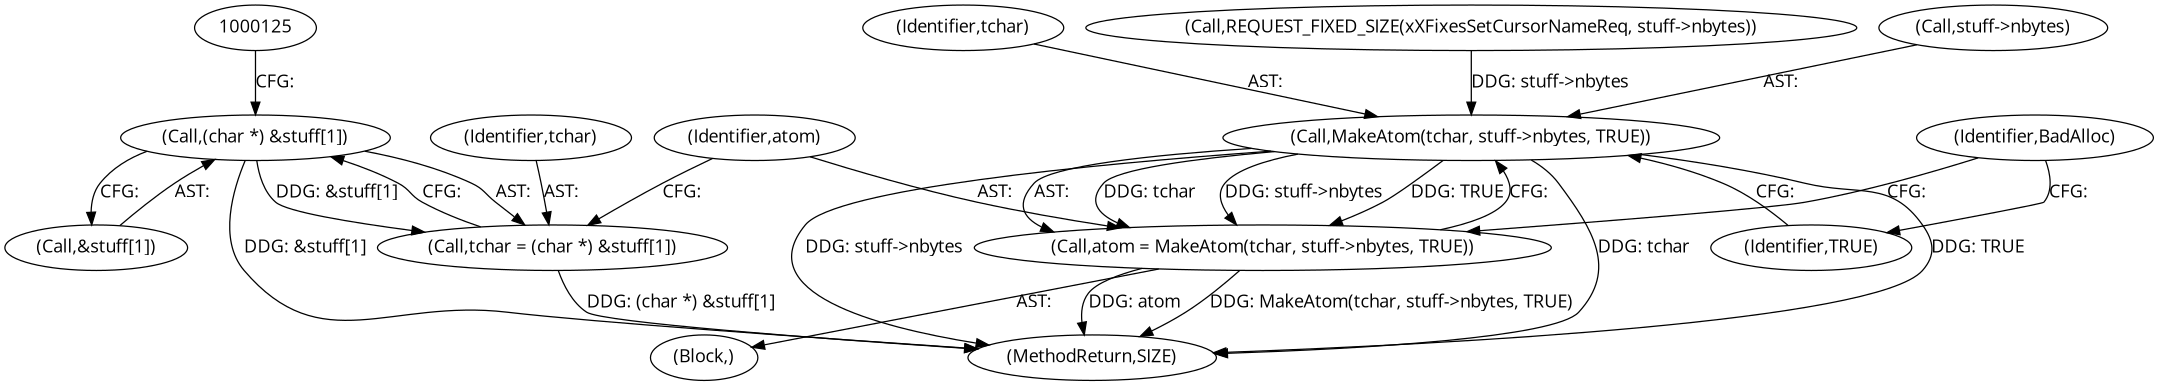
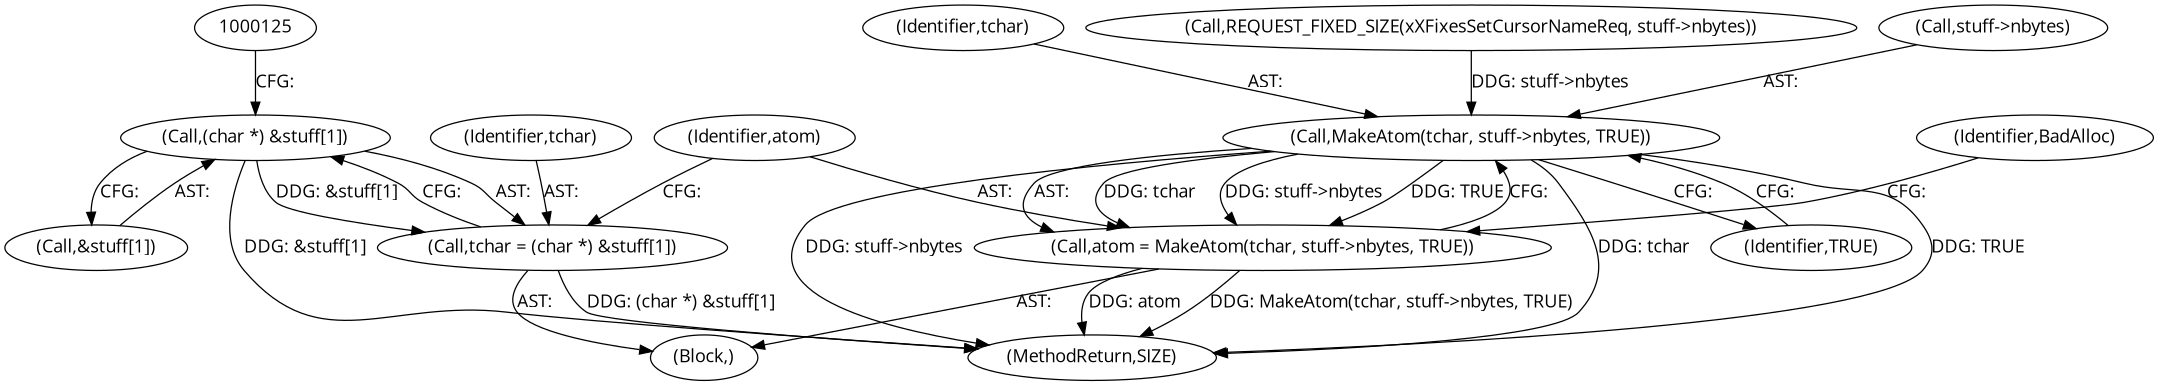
(1993, 213) -> (1641, 192)
none -> (553, 332)
